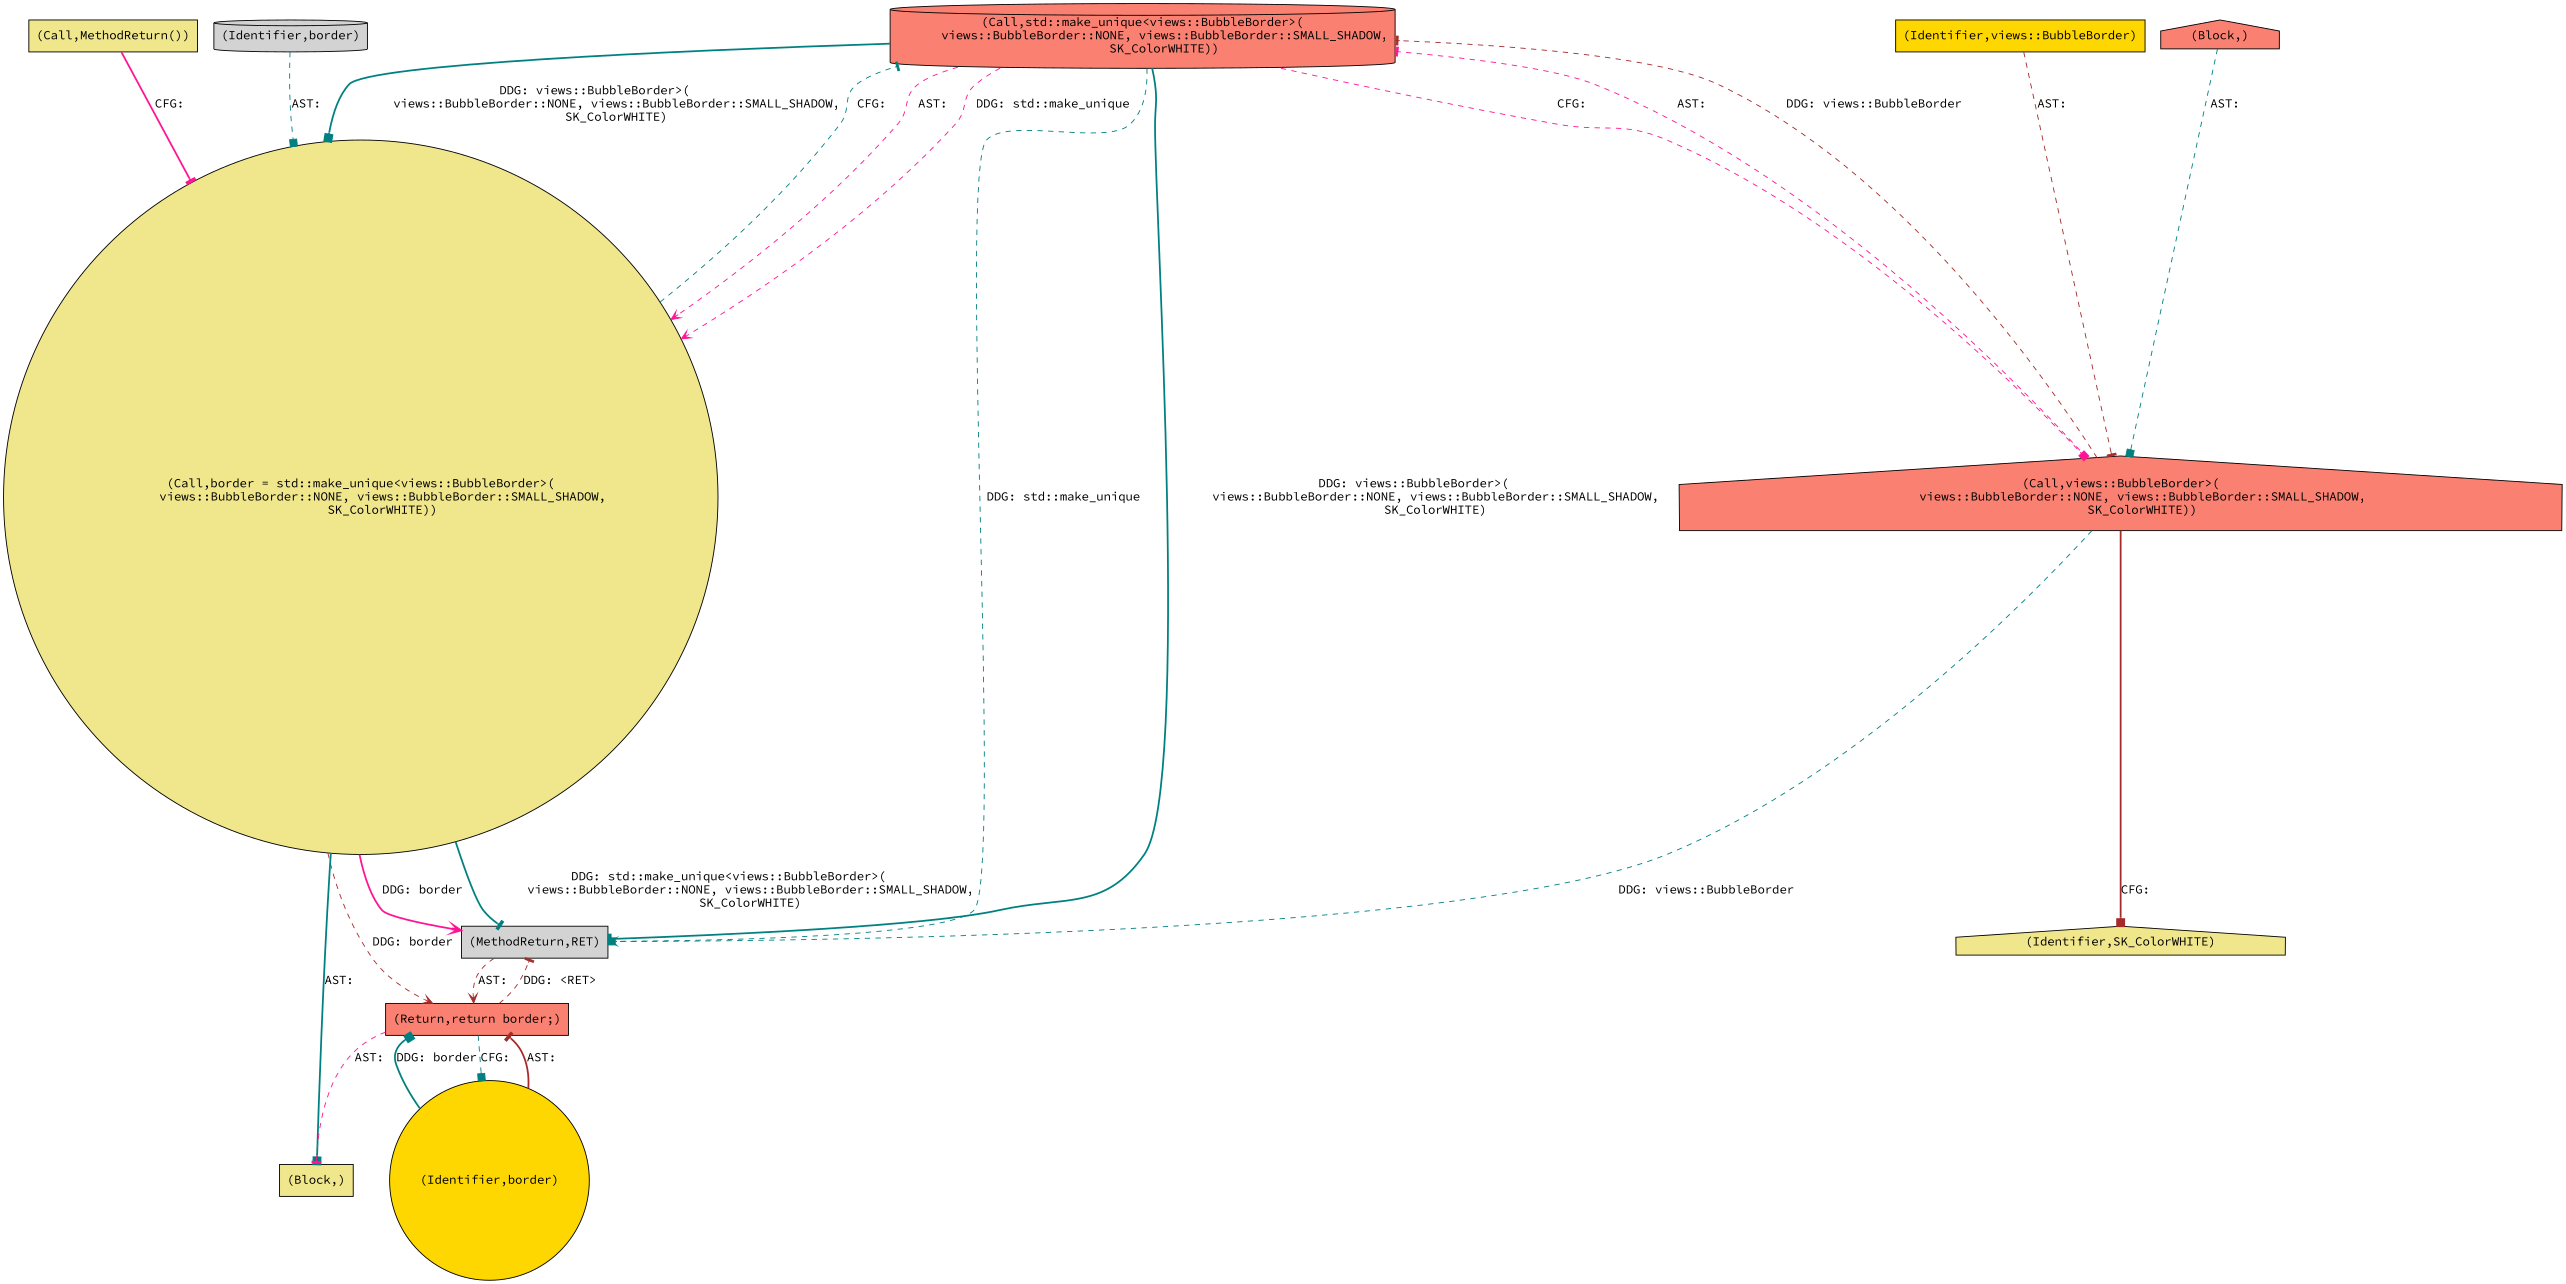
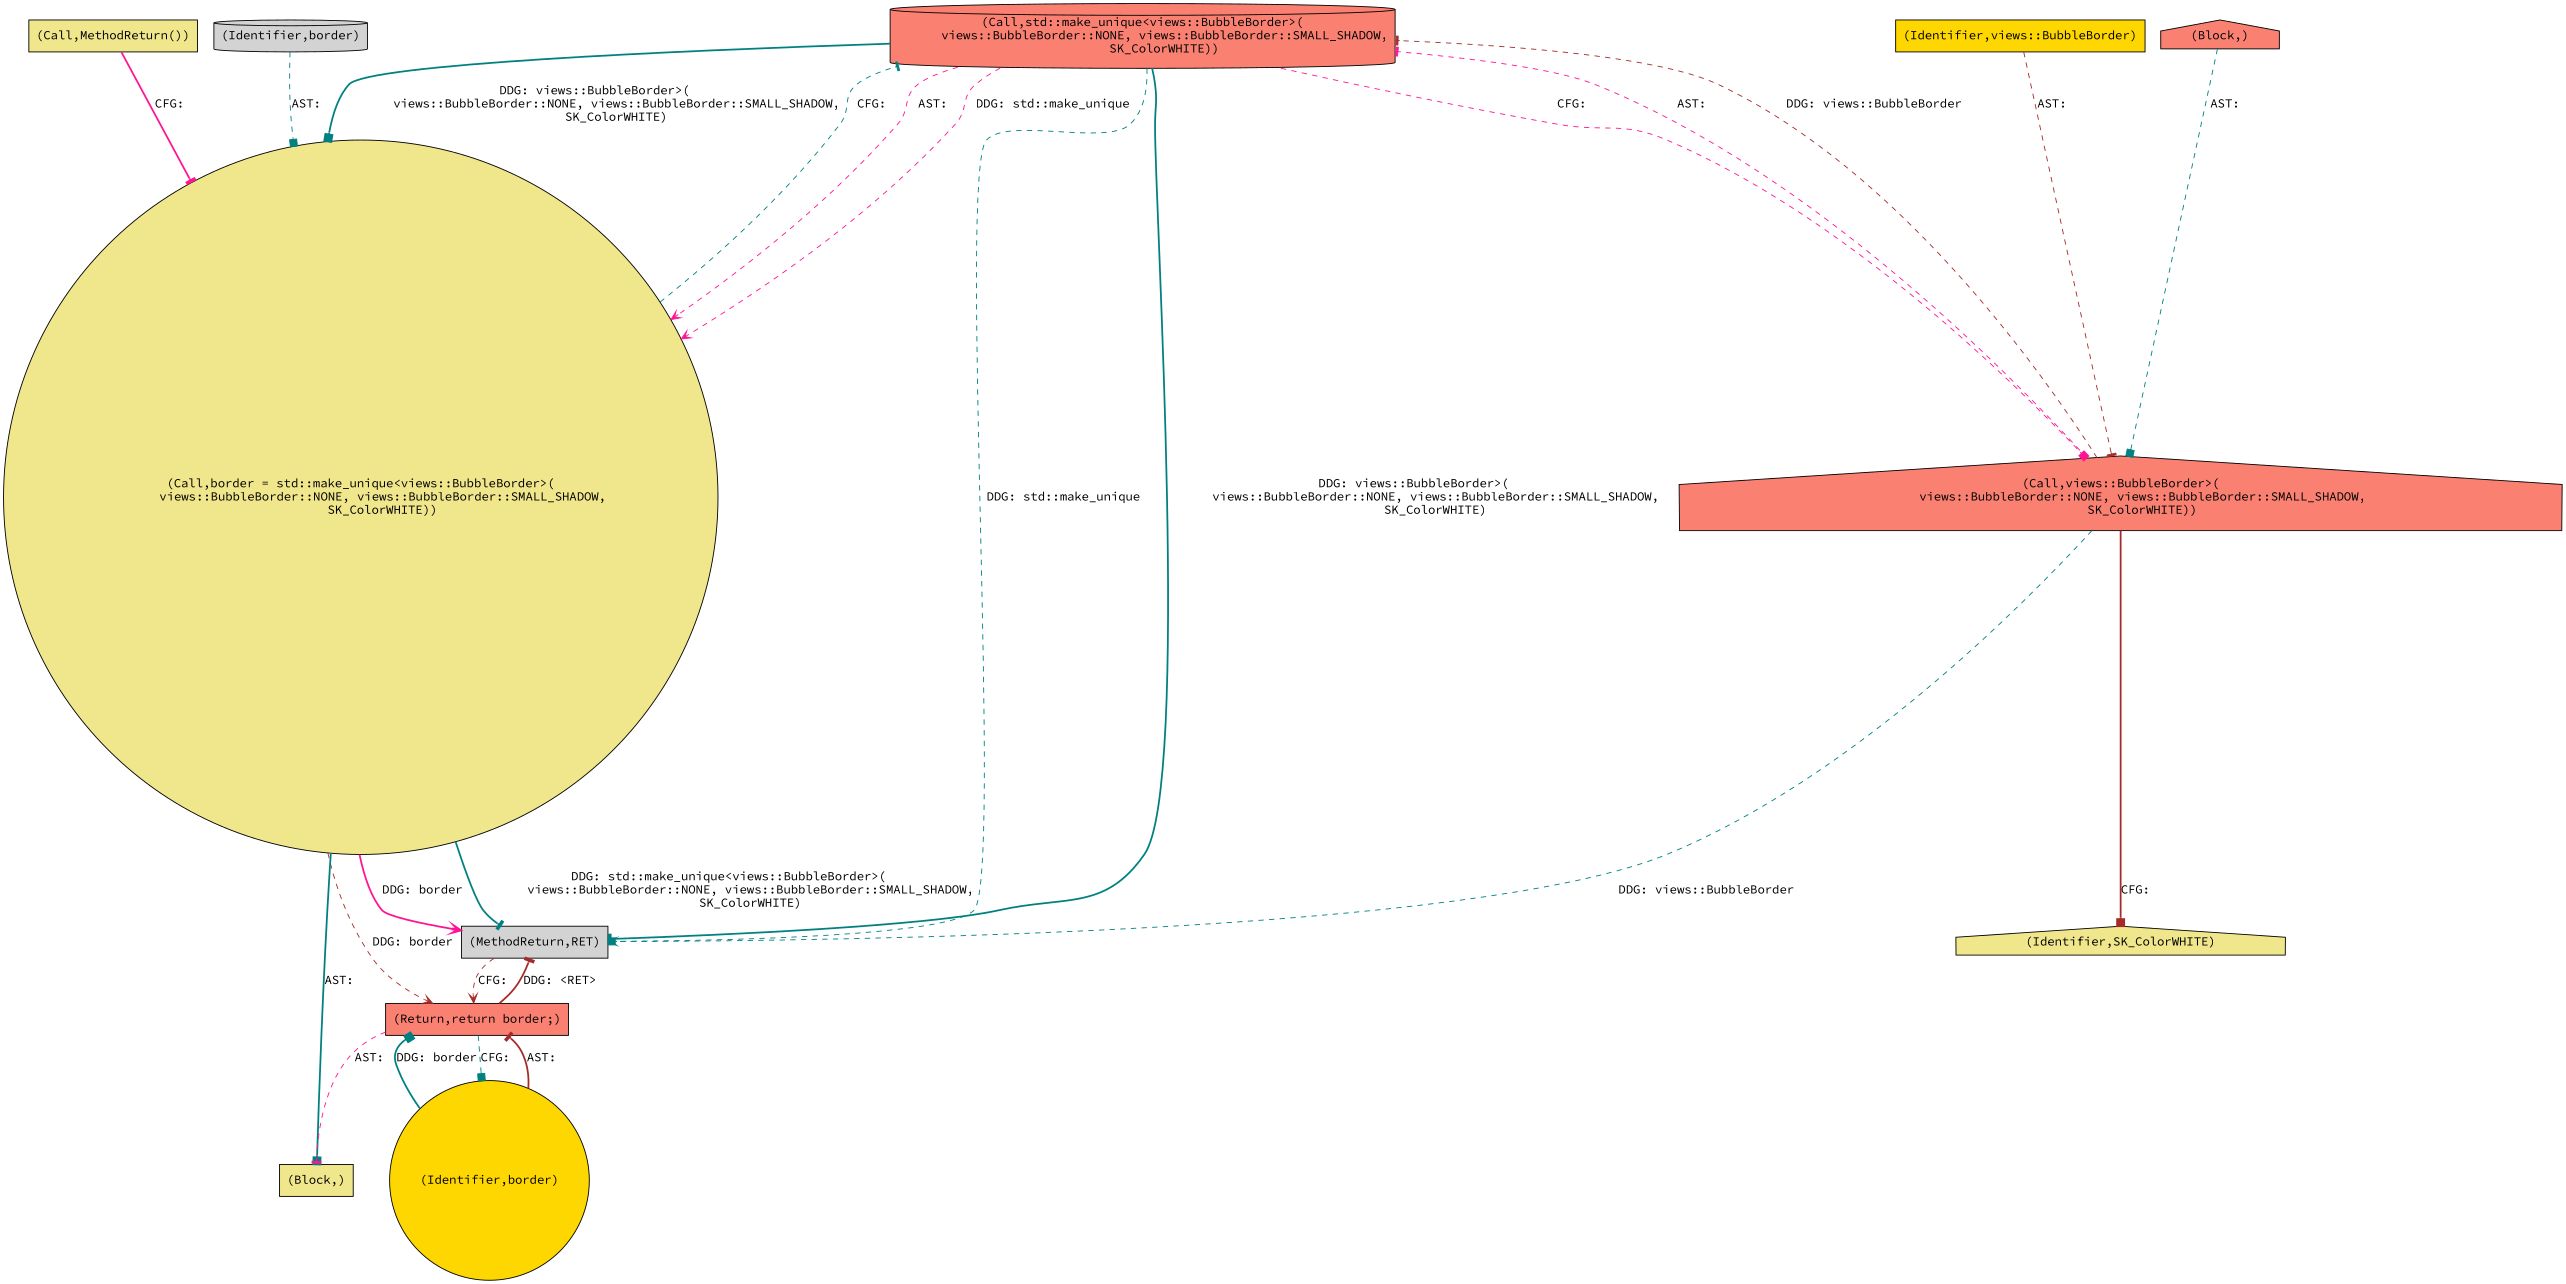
(497, 981) -> (497, 981)
(517, 985) -> (517, 985)
